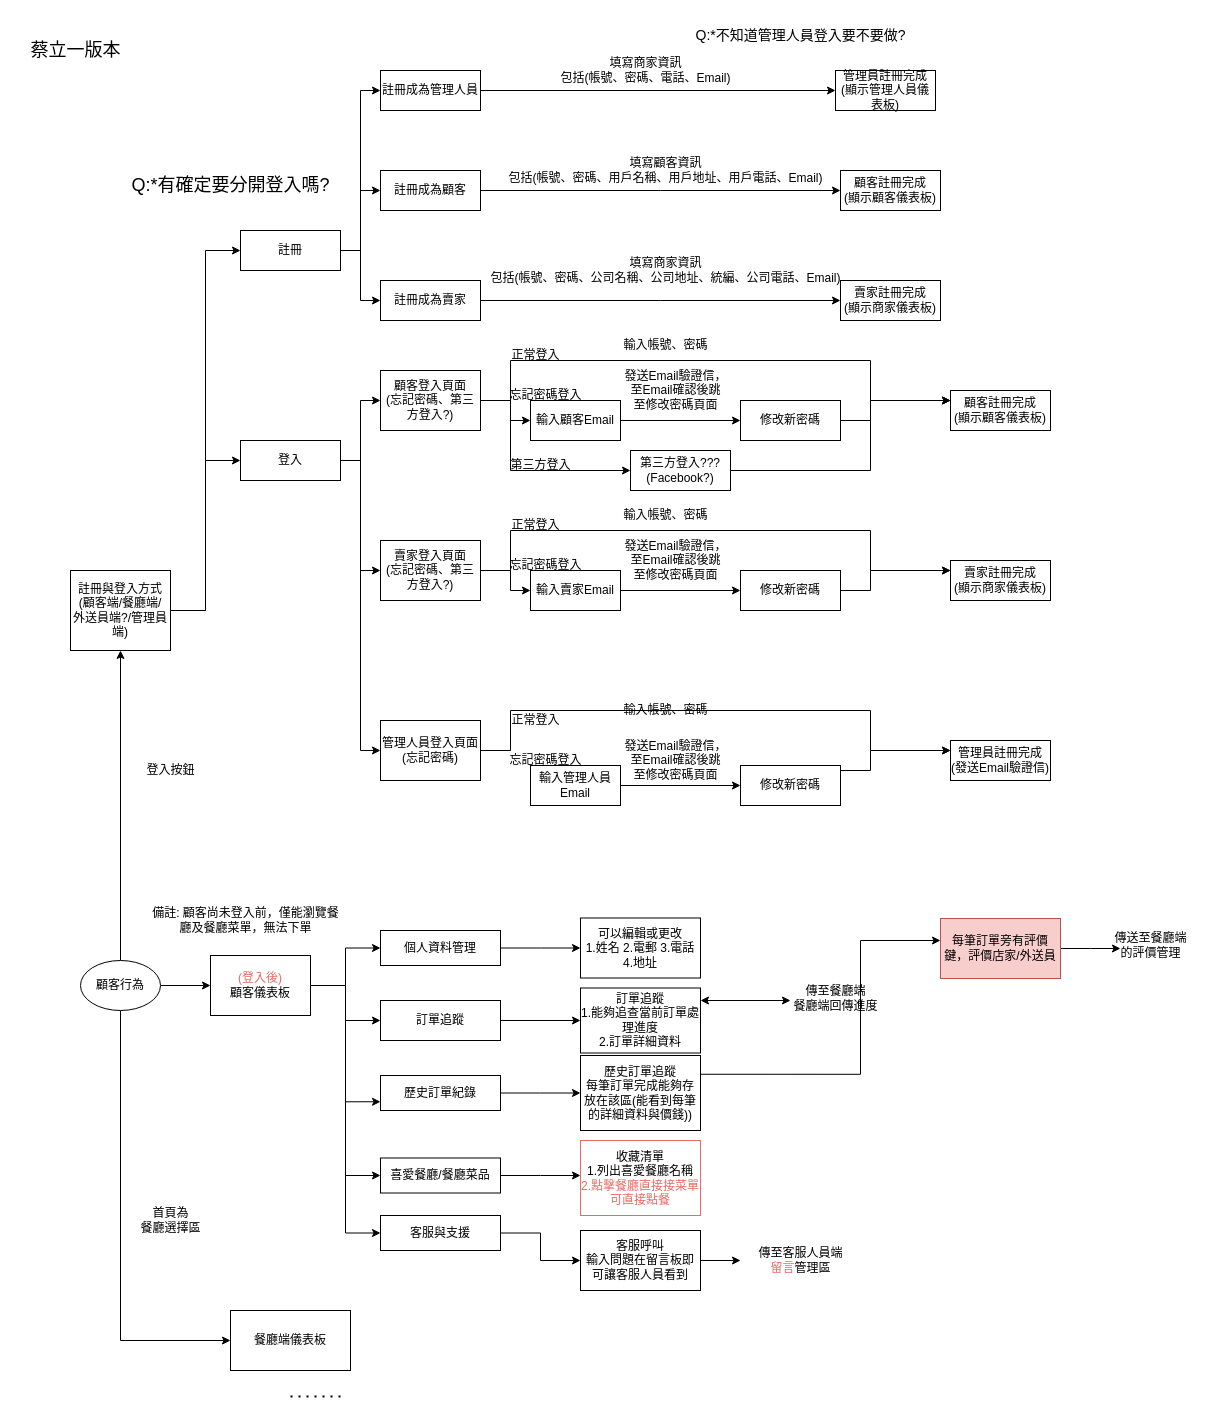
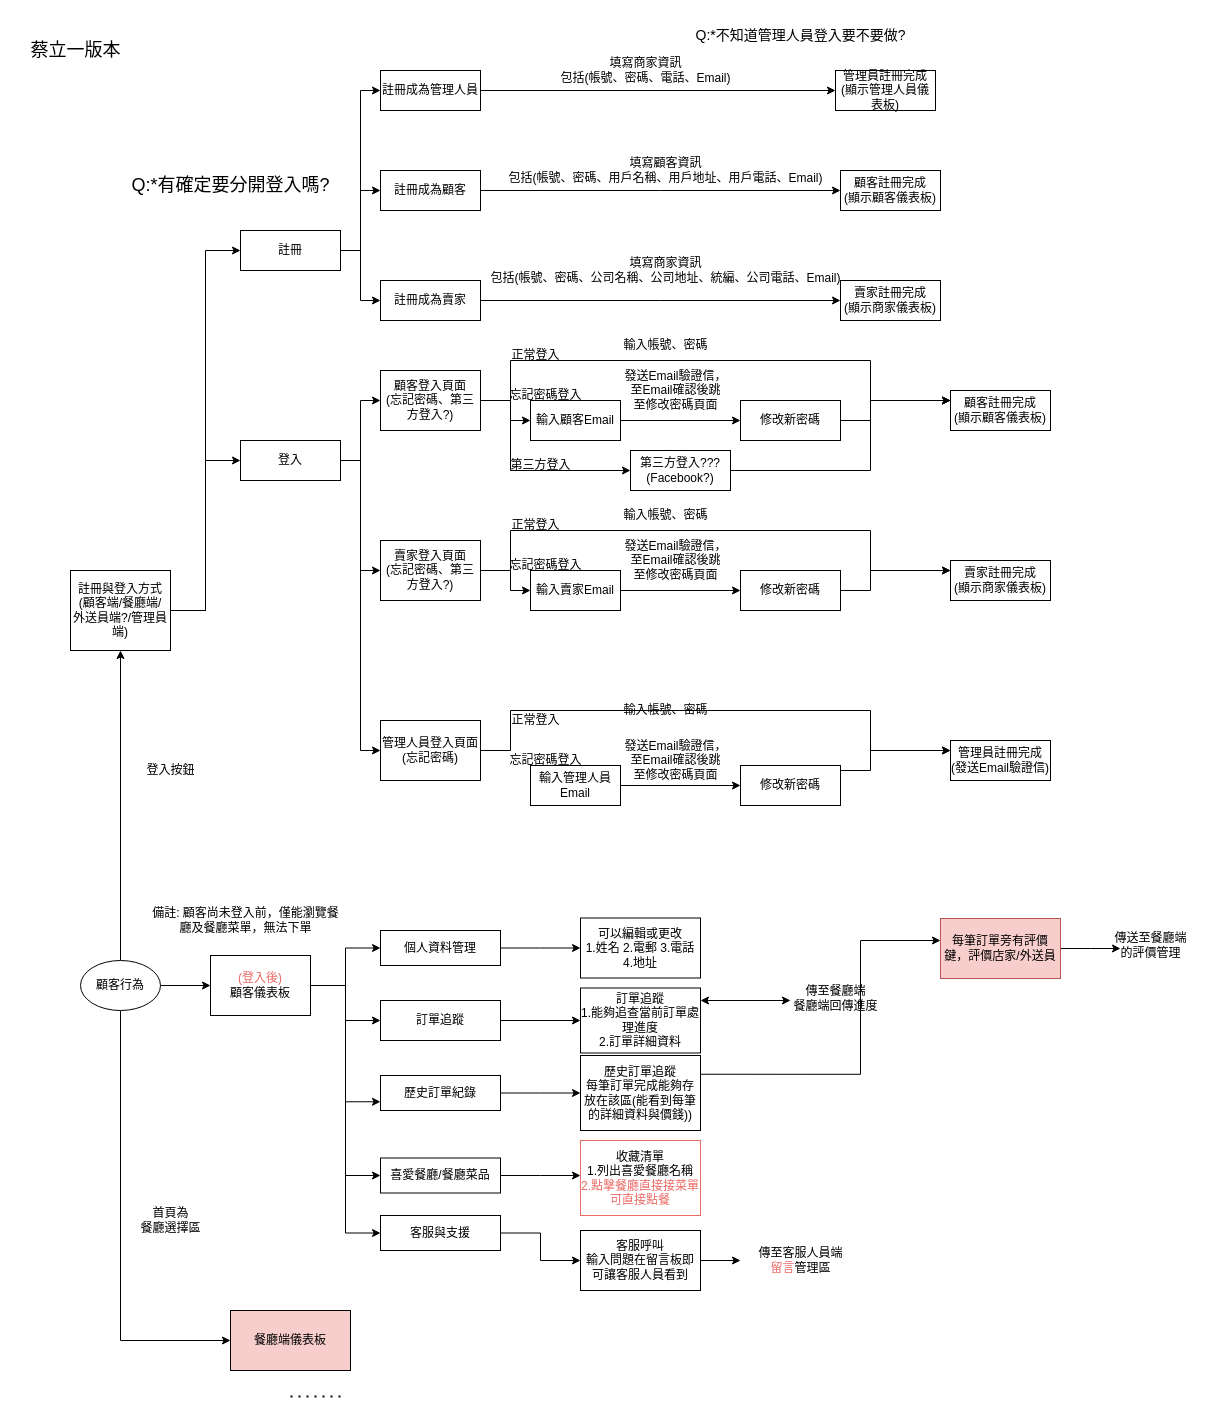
(291, 1341) -> (291, 1341)
